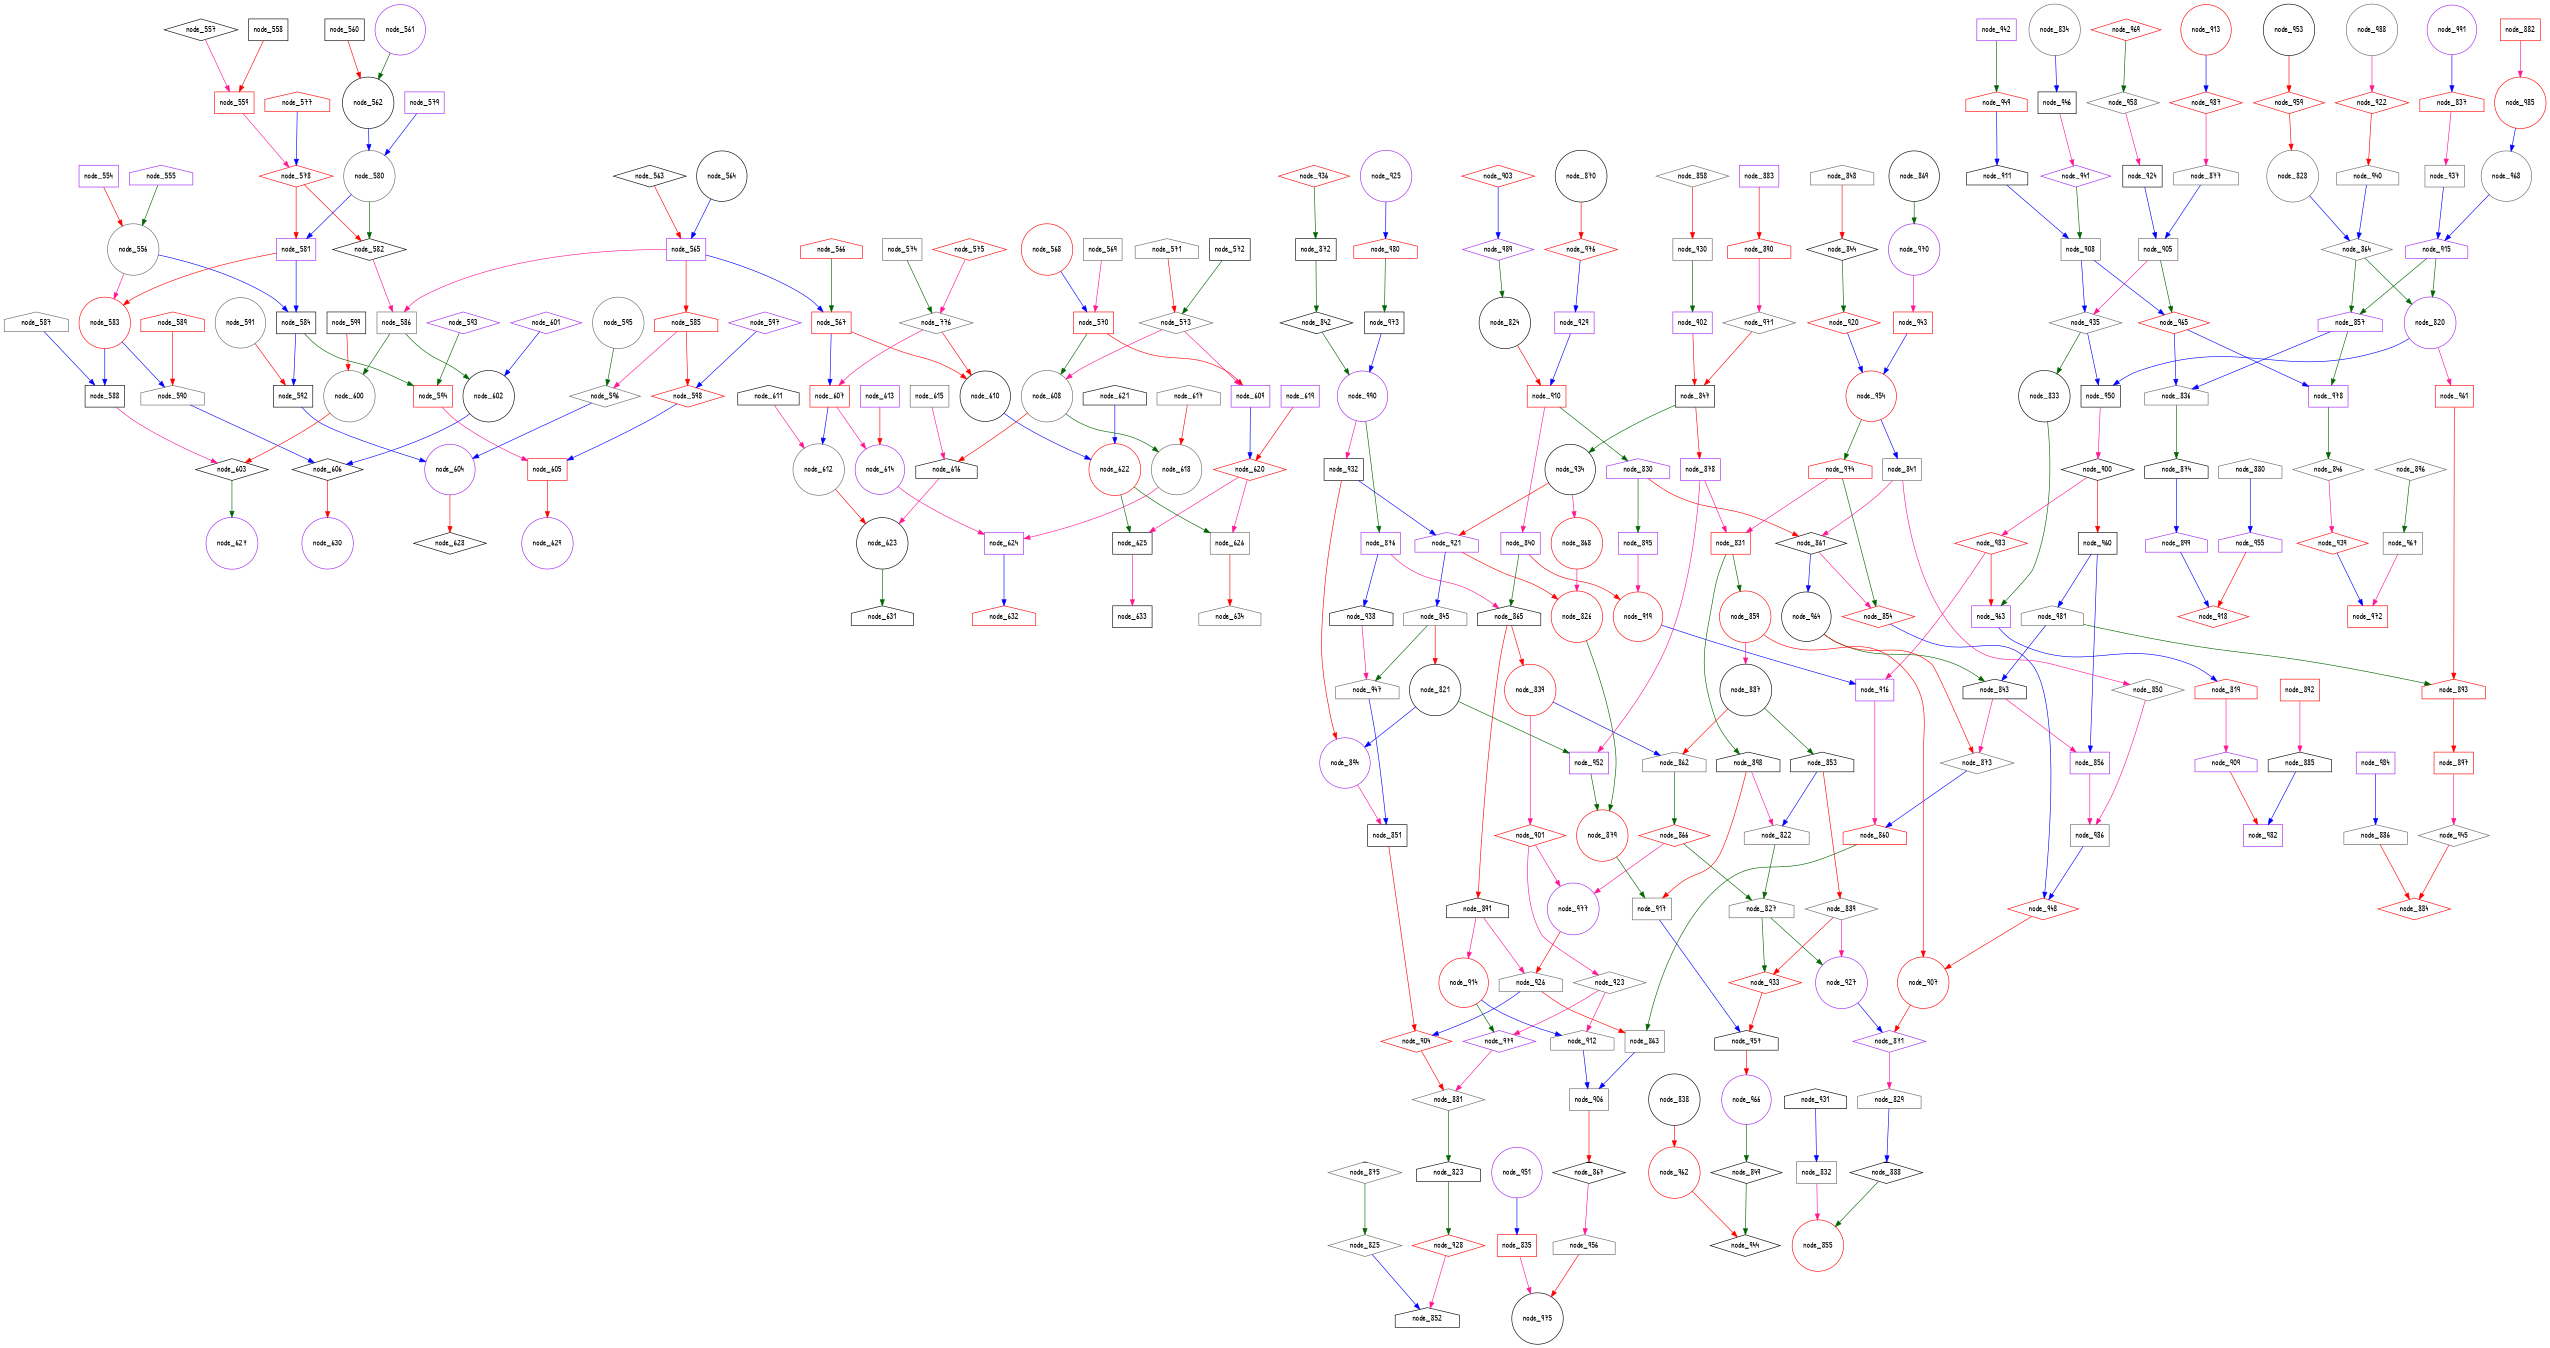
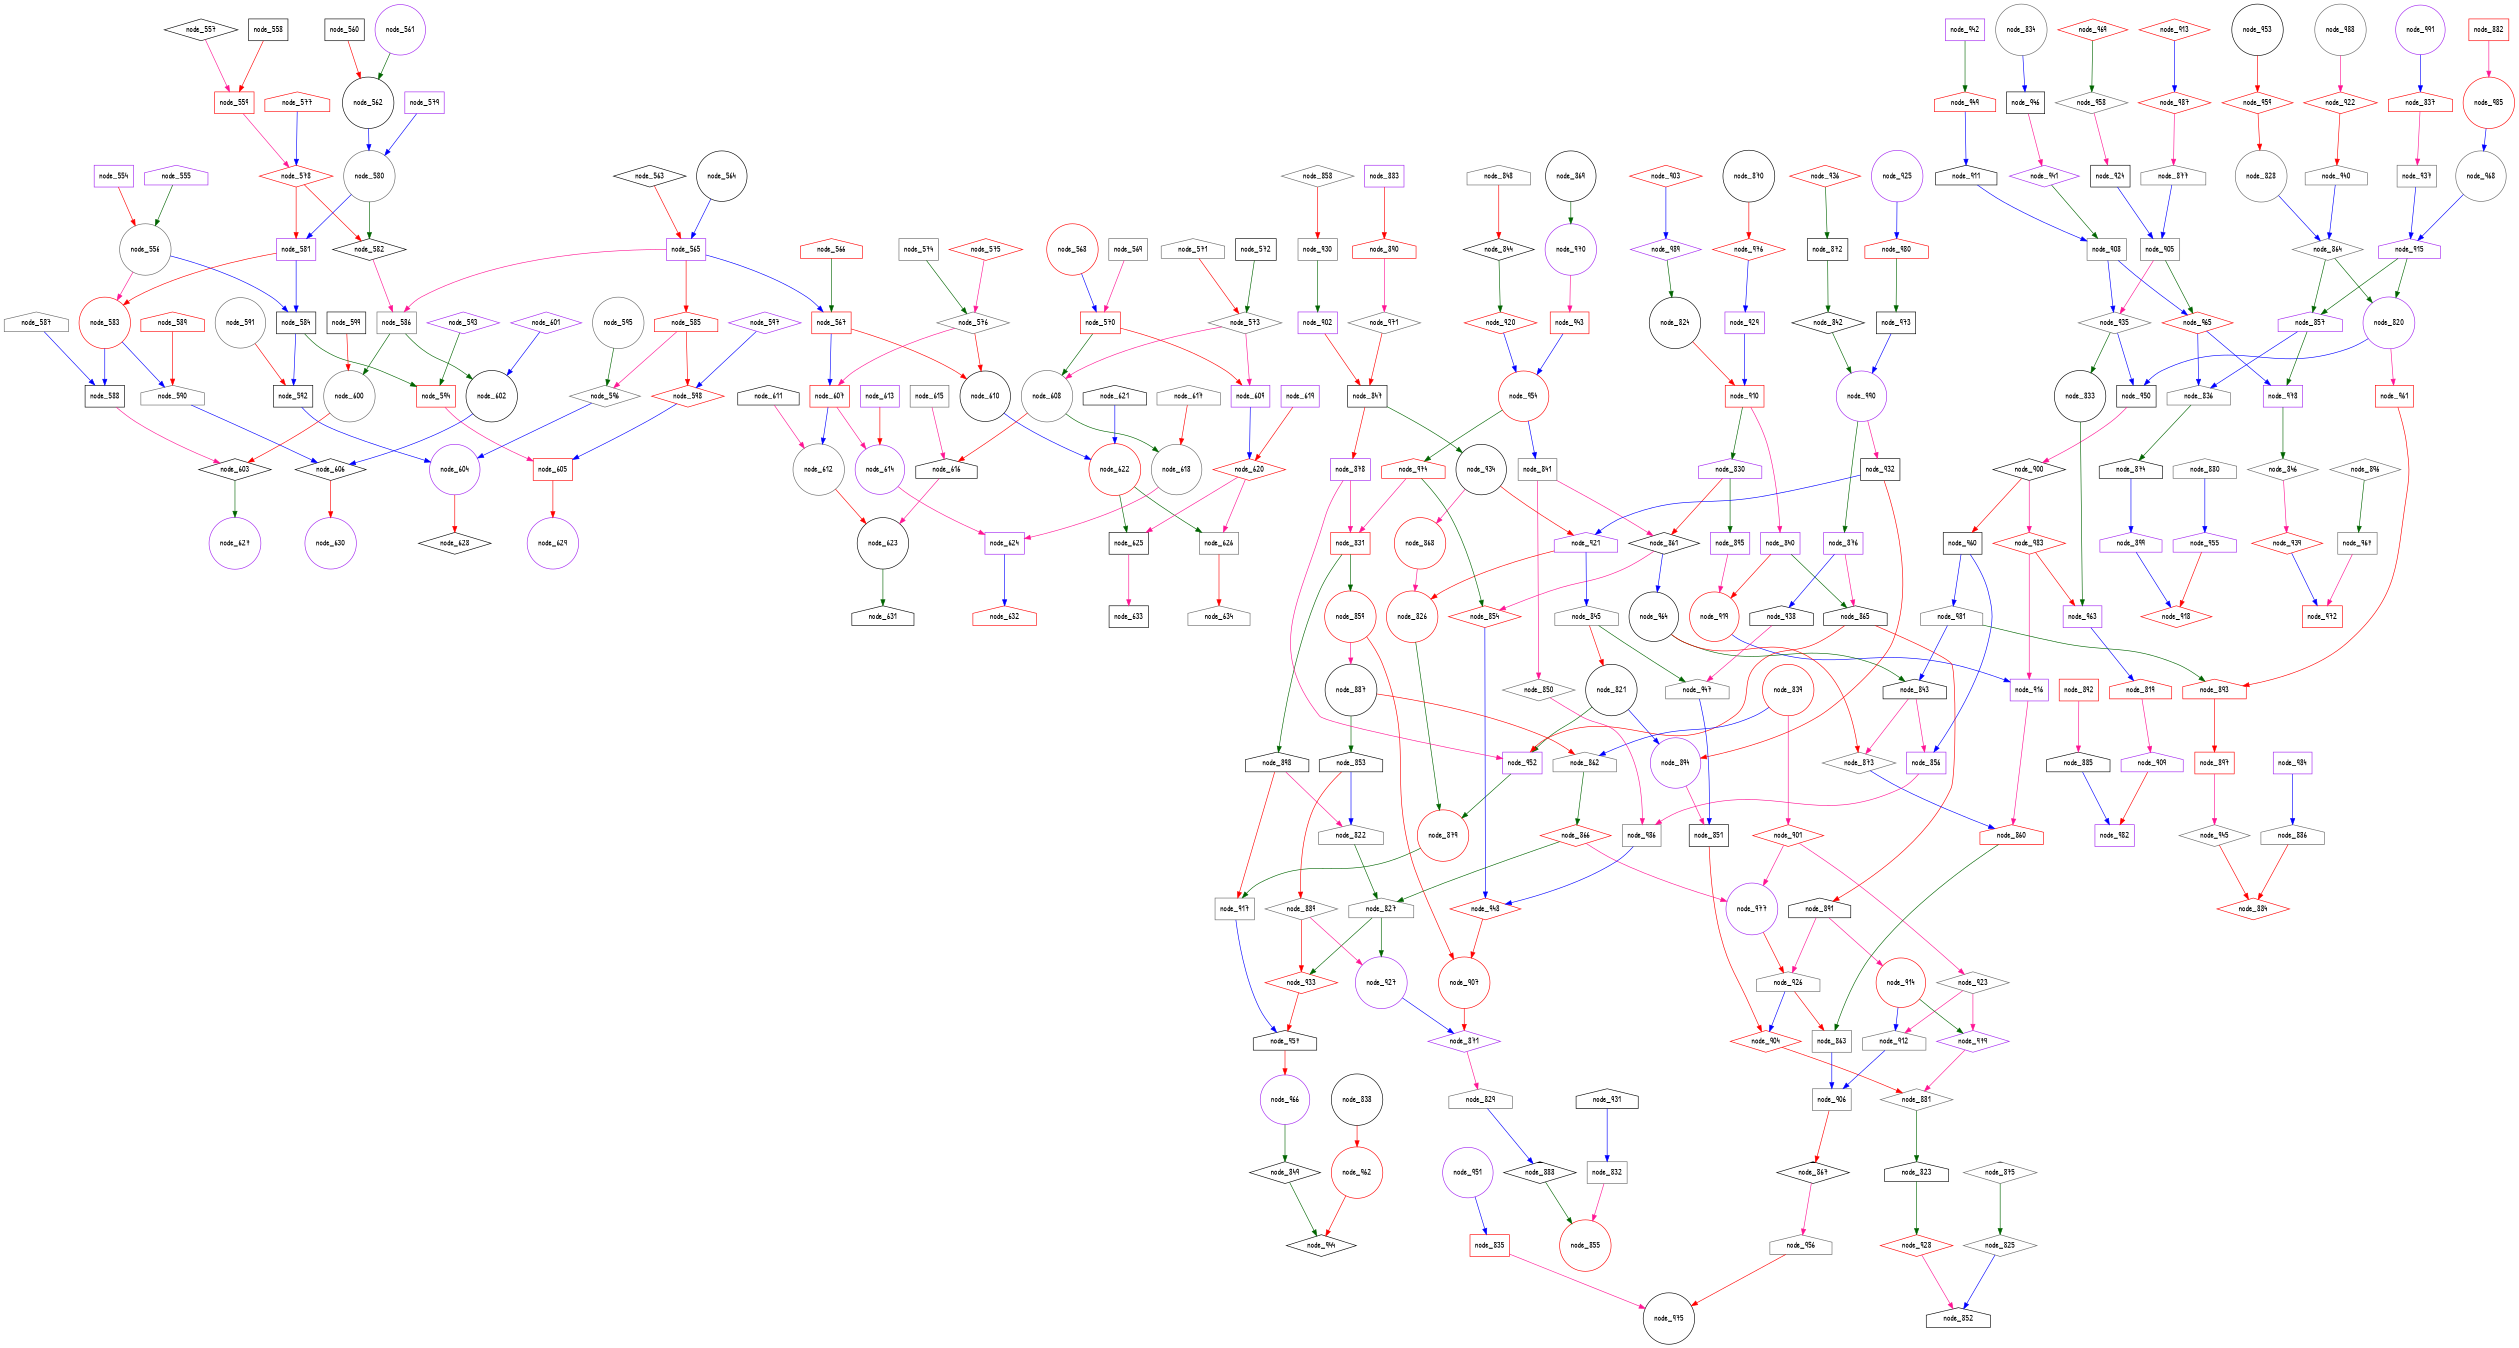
(2206, 30) -> (2175, 30)
(936, 323) -> (973, 323)
(1516, 643) -> (1727, 720)
